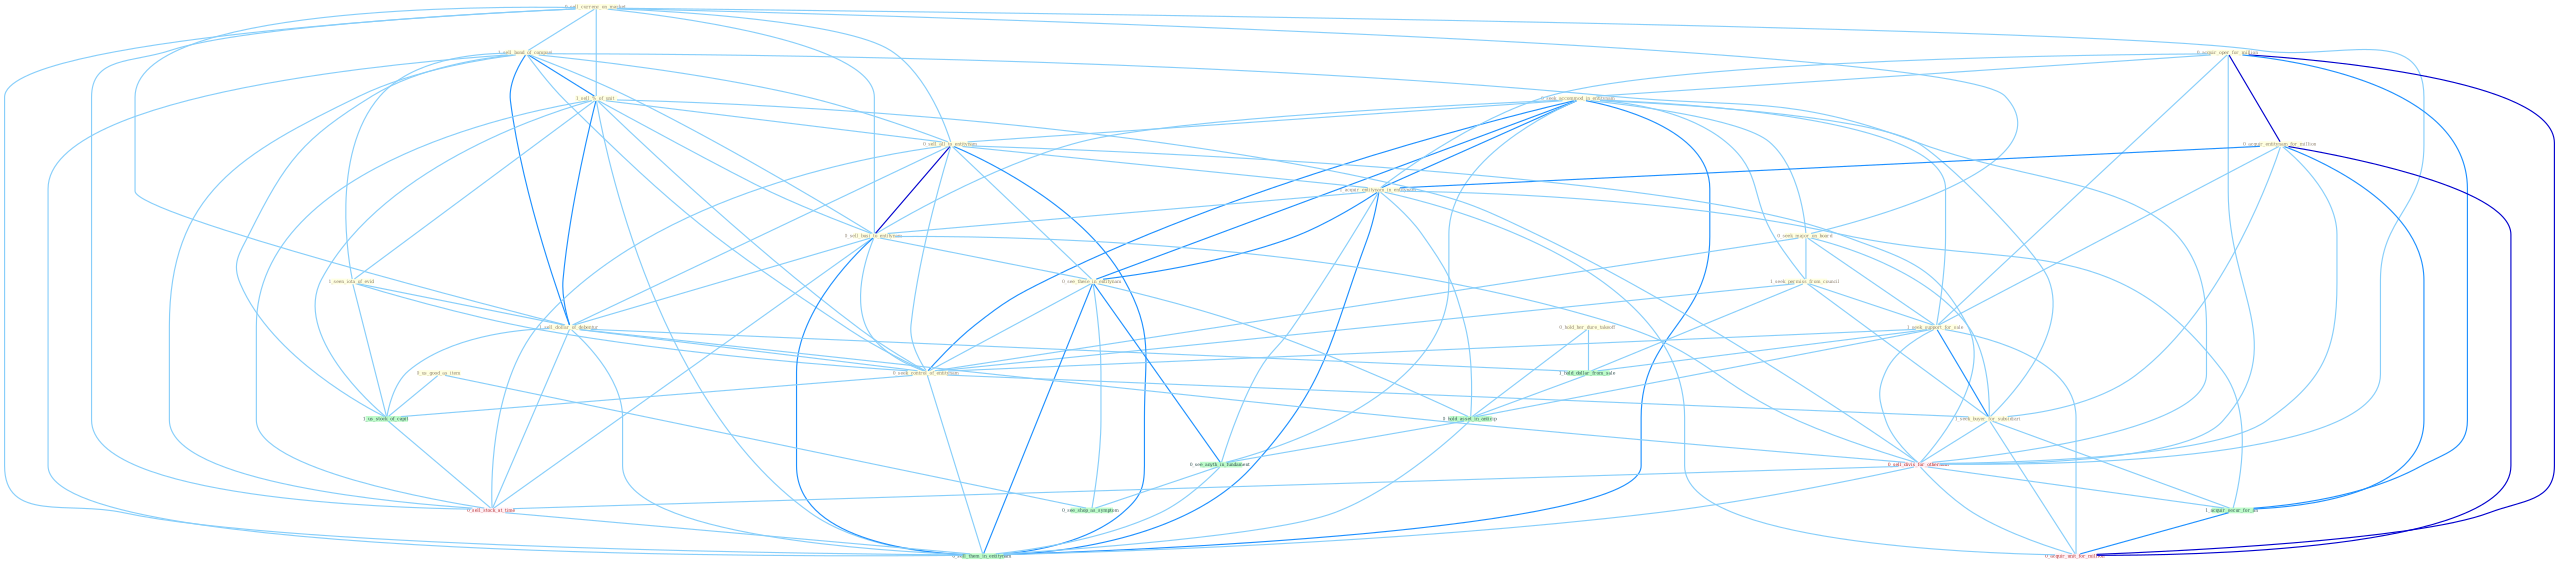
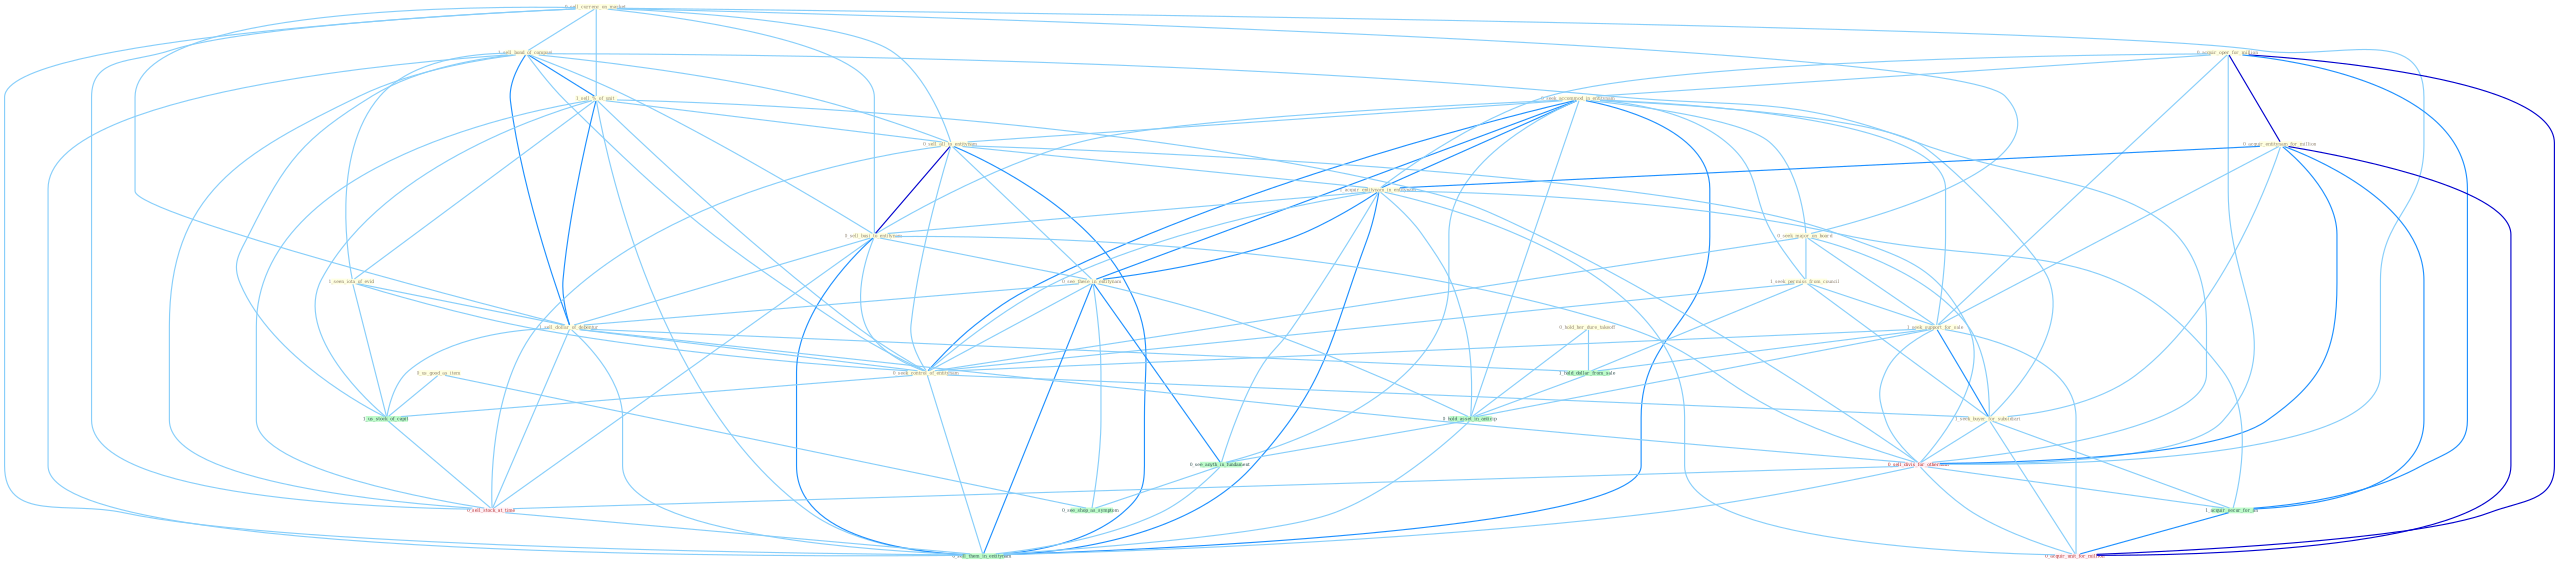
(732, 173) -> none
(761, 236) -> (844, 303)
none -> (1125, 254)
none -> (1525, 259)
(2260, 424) -> (2260, 424)
